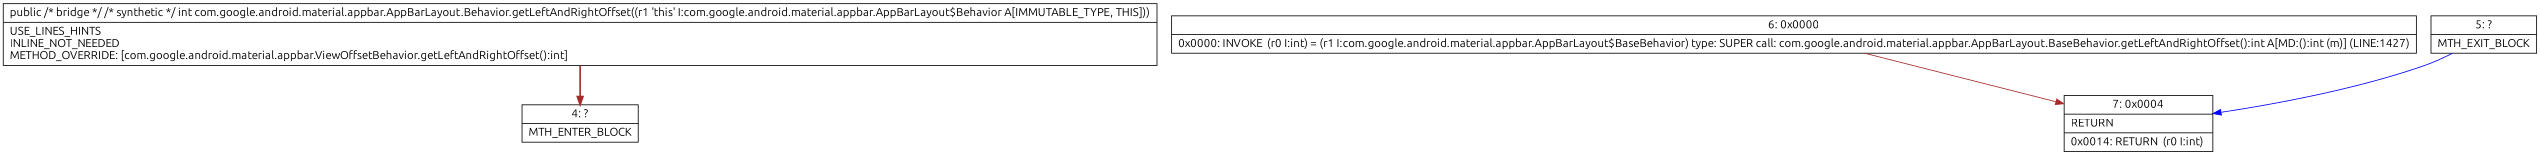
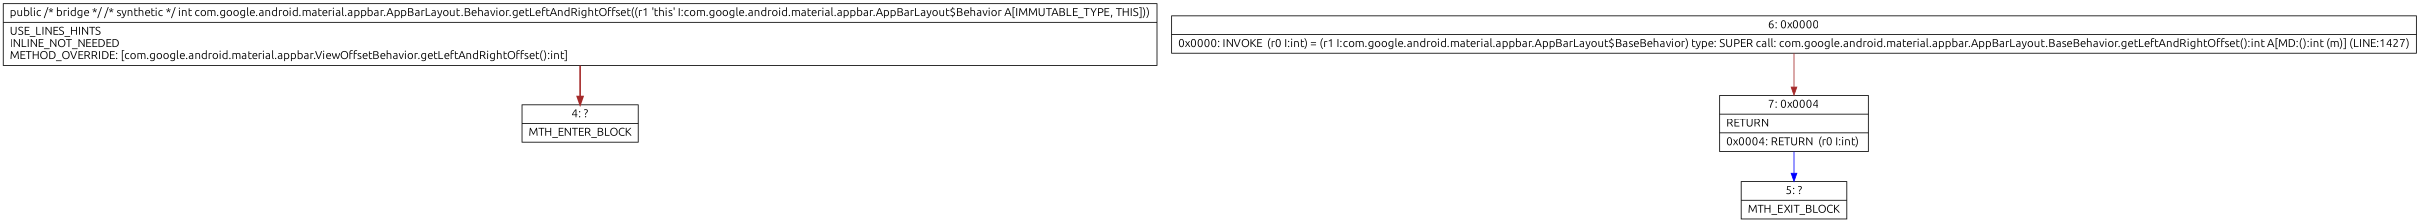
(2339, 90) -> (1794, 162)
(2138, 142) -> (1794, 142)
